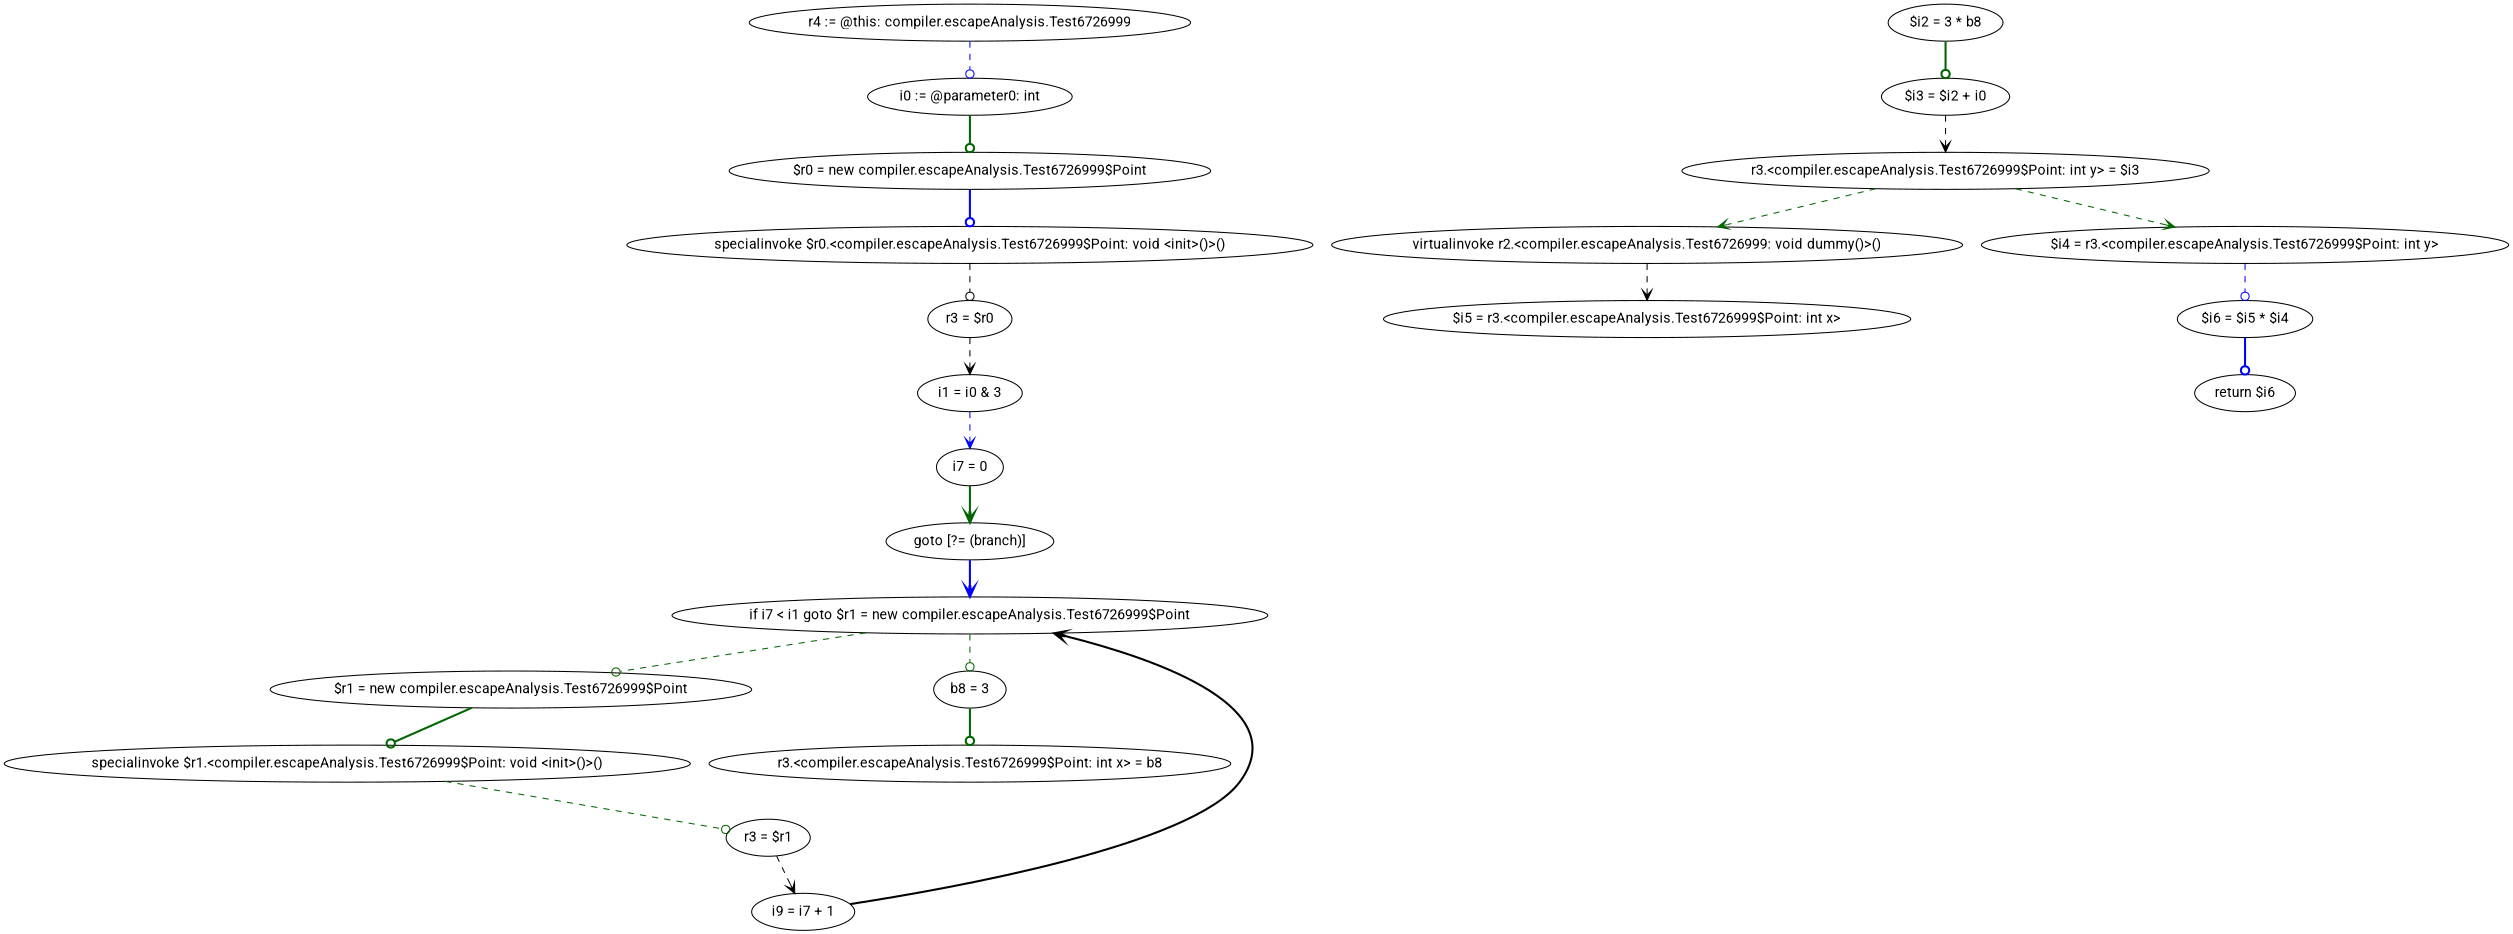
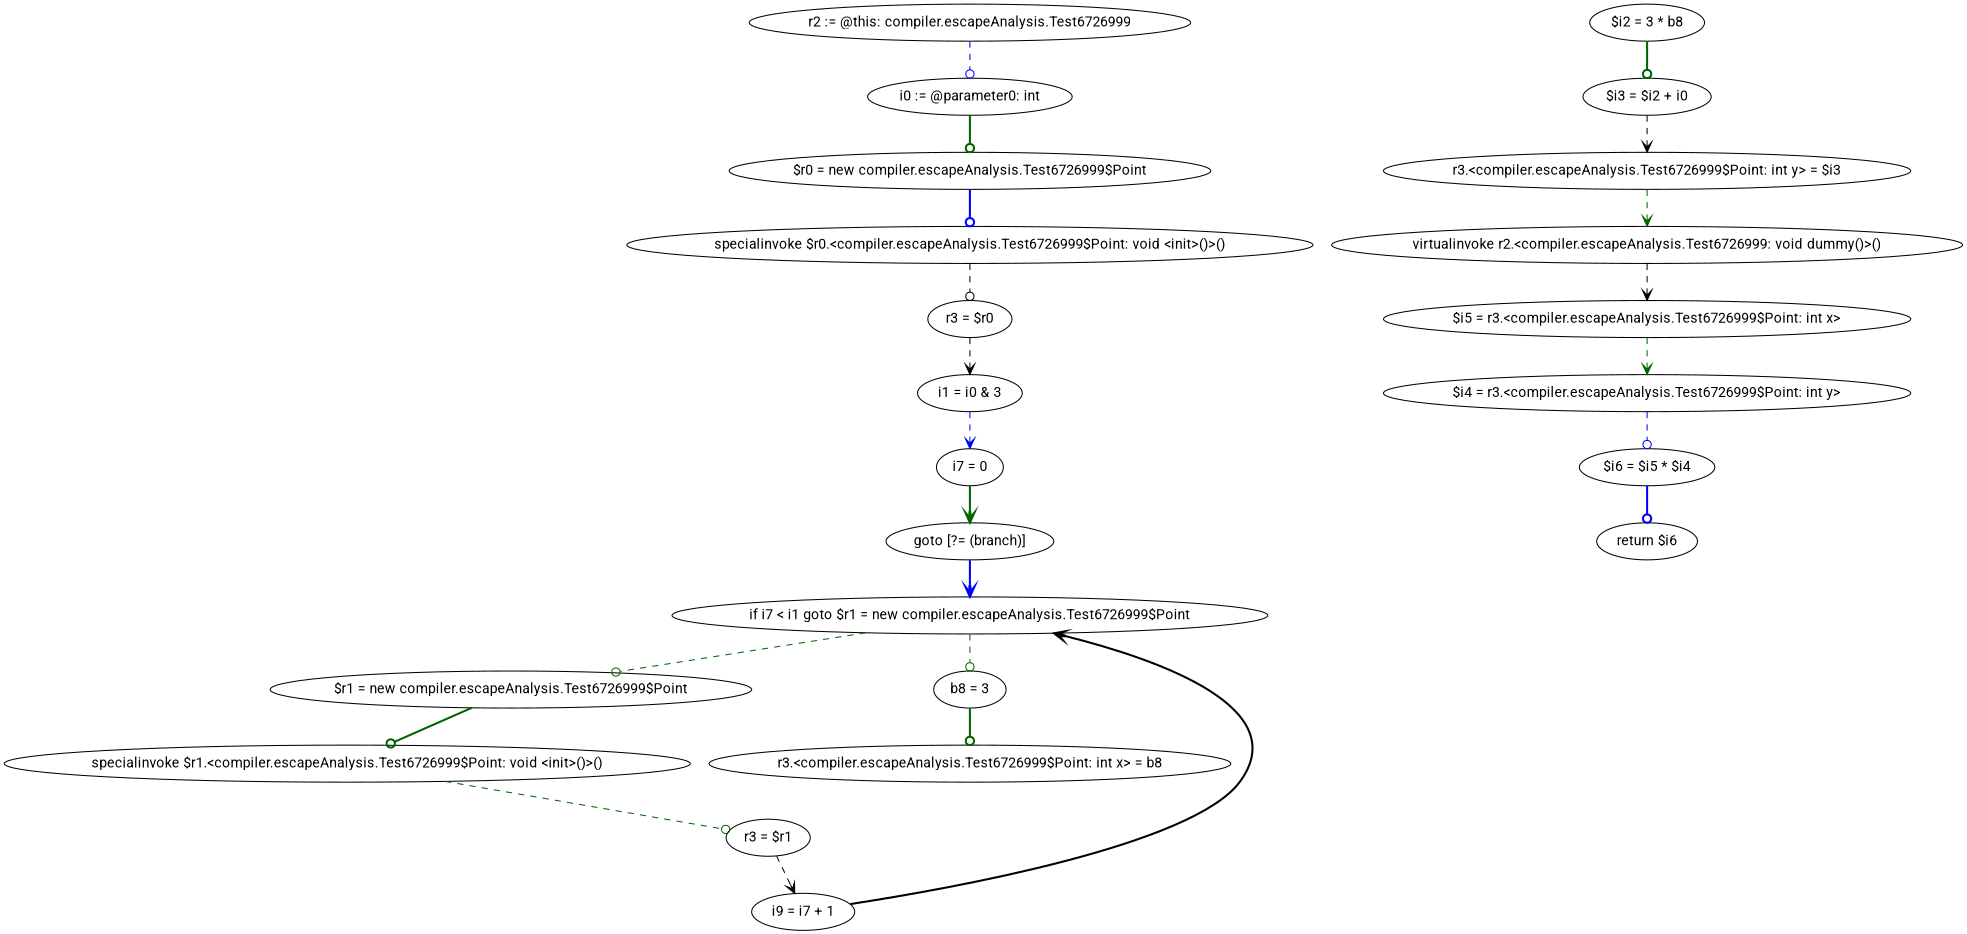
(970, 23) -> (970, 23)
(2090, 207) -> (1647, 351)
